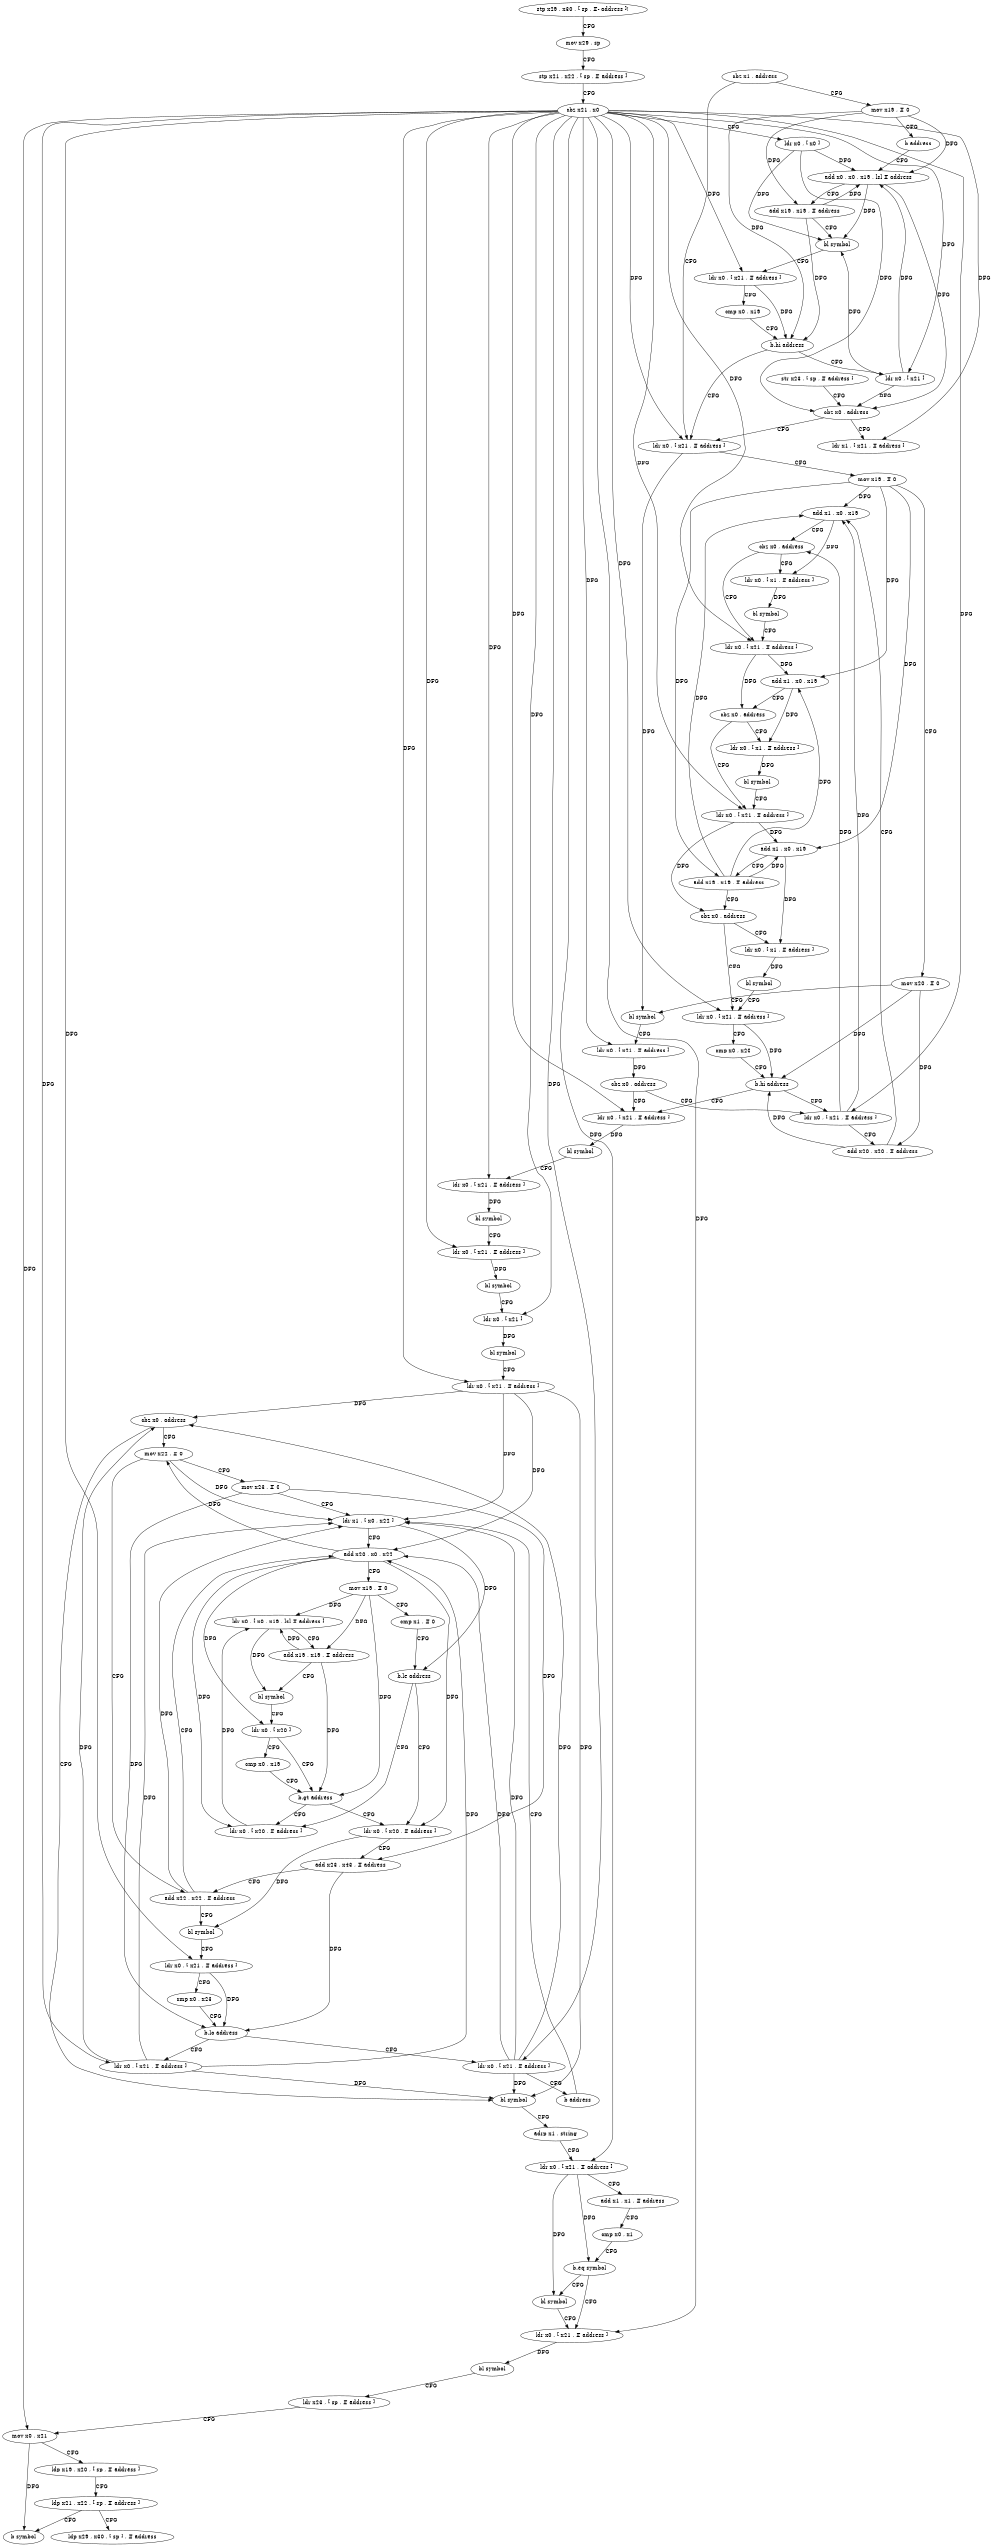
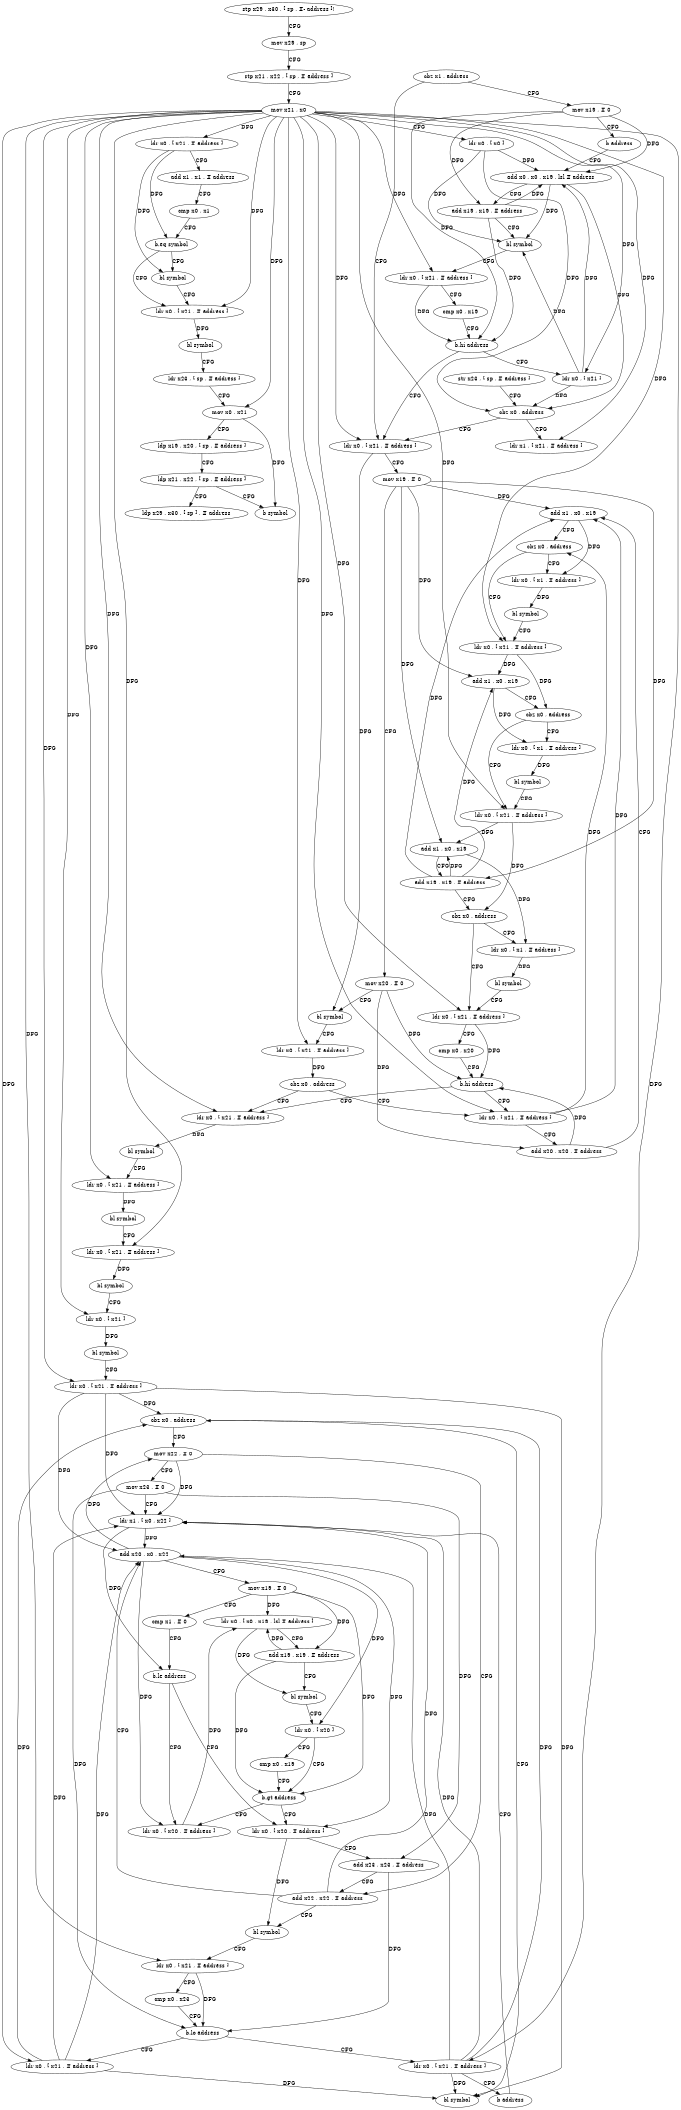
(583, 110) -> (289, 110)
(375, 1538) -> (152, 1538)
(351, 1865) -> (389, 1865)
(556, 2134) -> none
